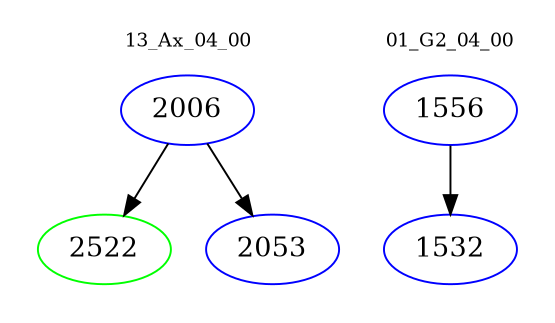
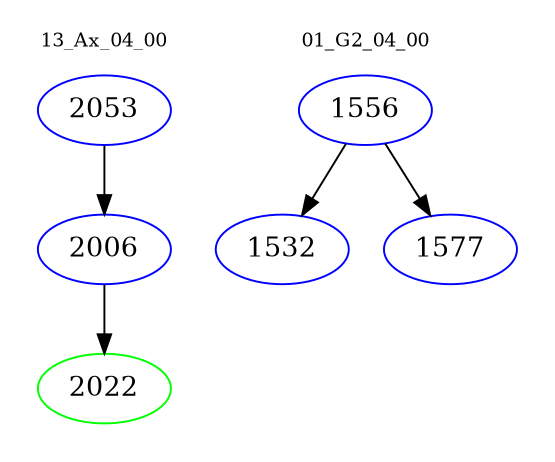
(225, 171) -> (104, 170)
(104, 249) -> (104, 389)
none -> (450, 249)
